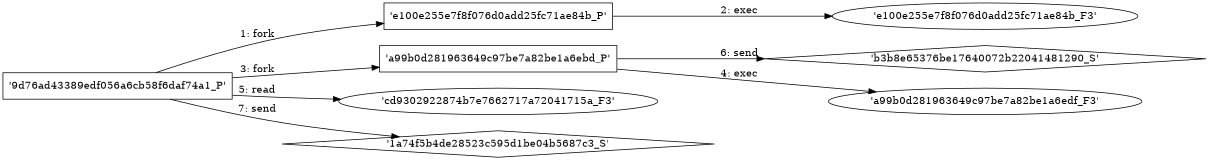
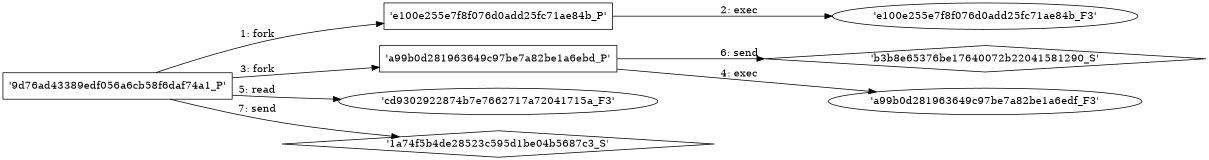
(985, 59) -> (985, 59)
